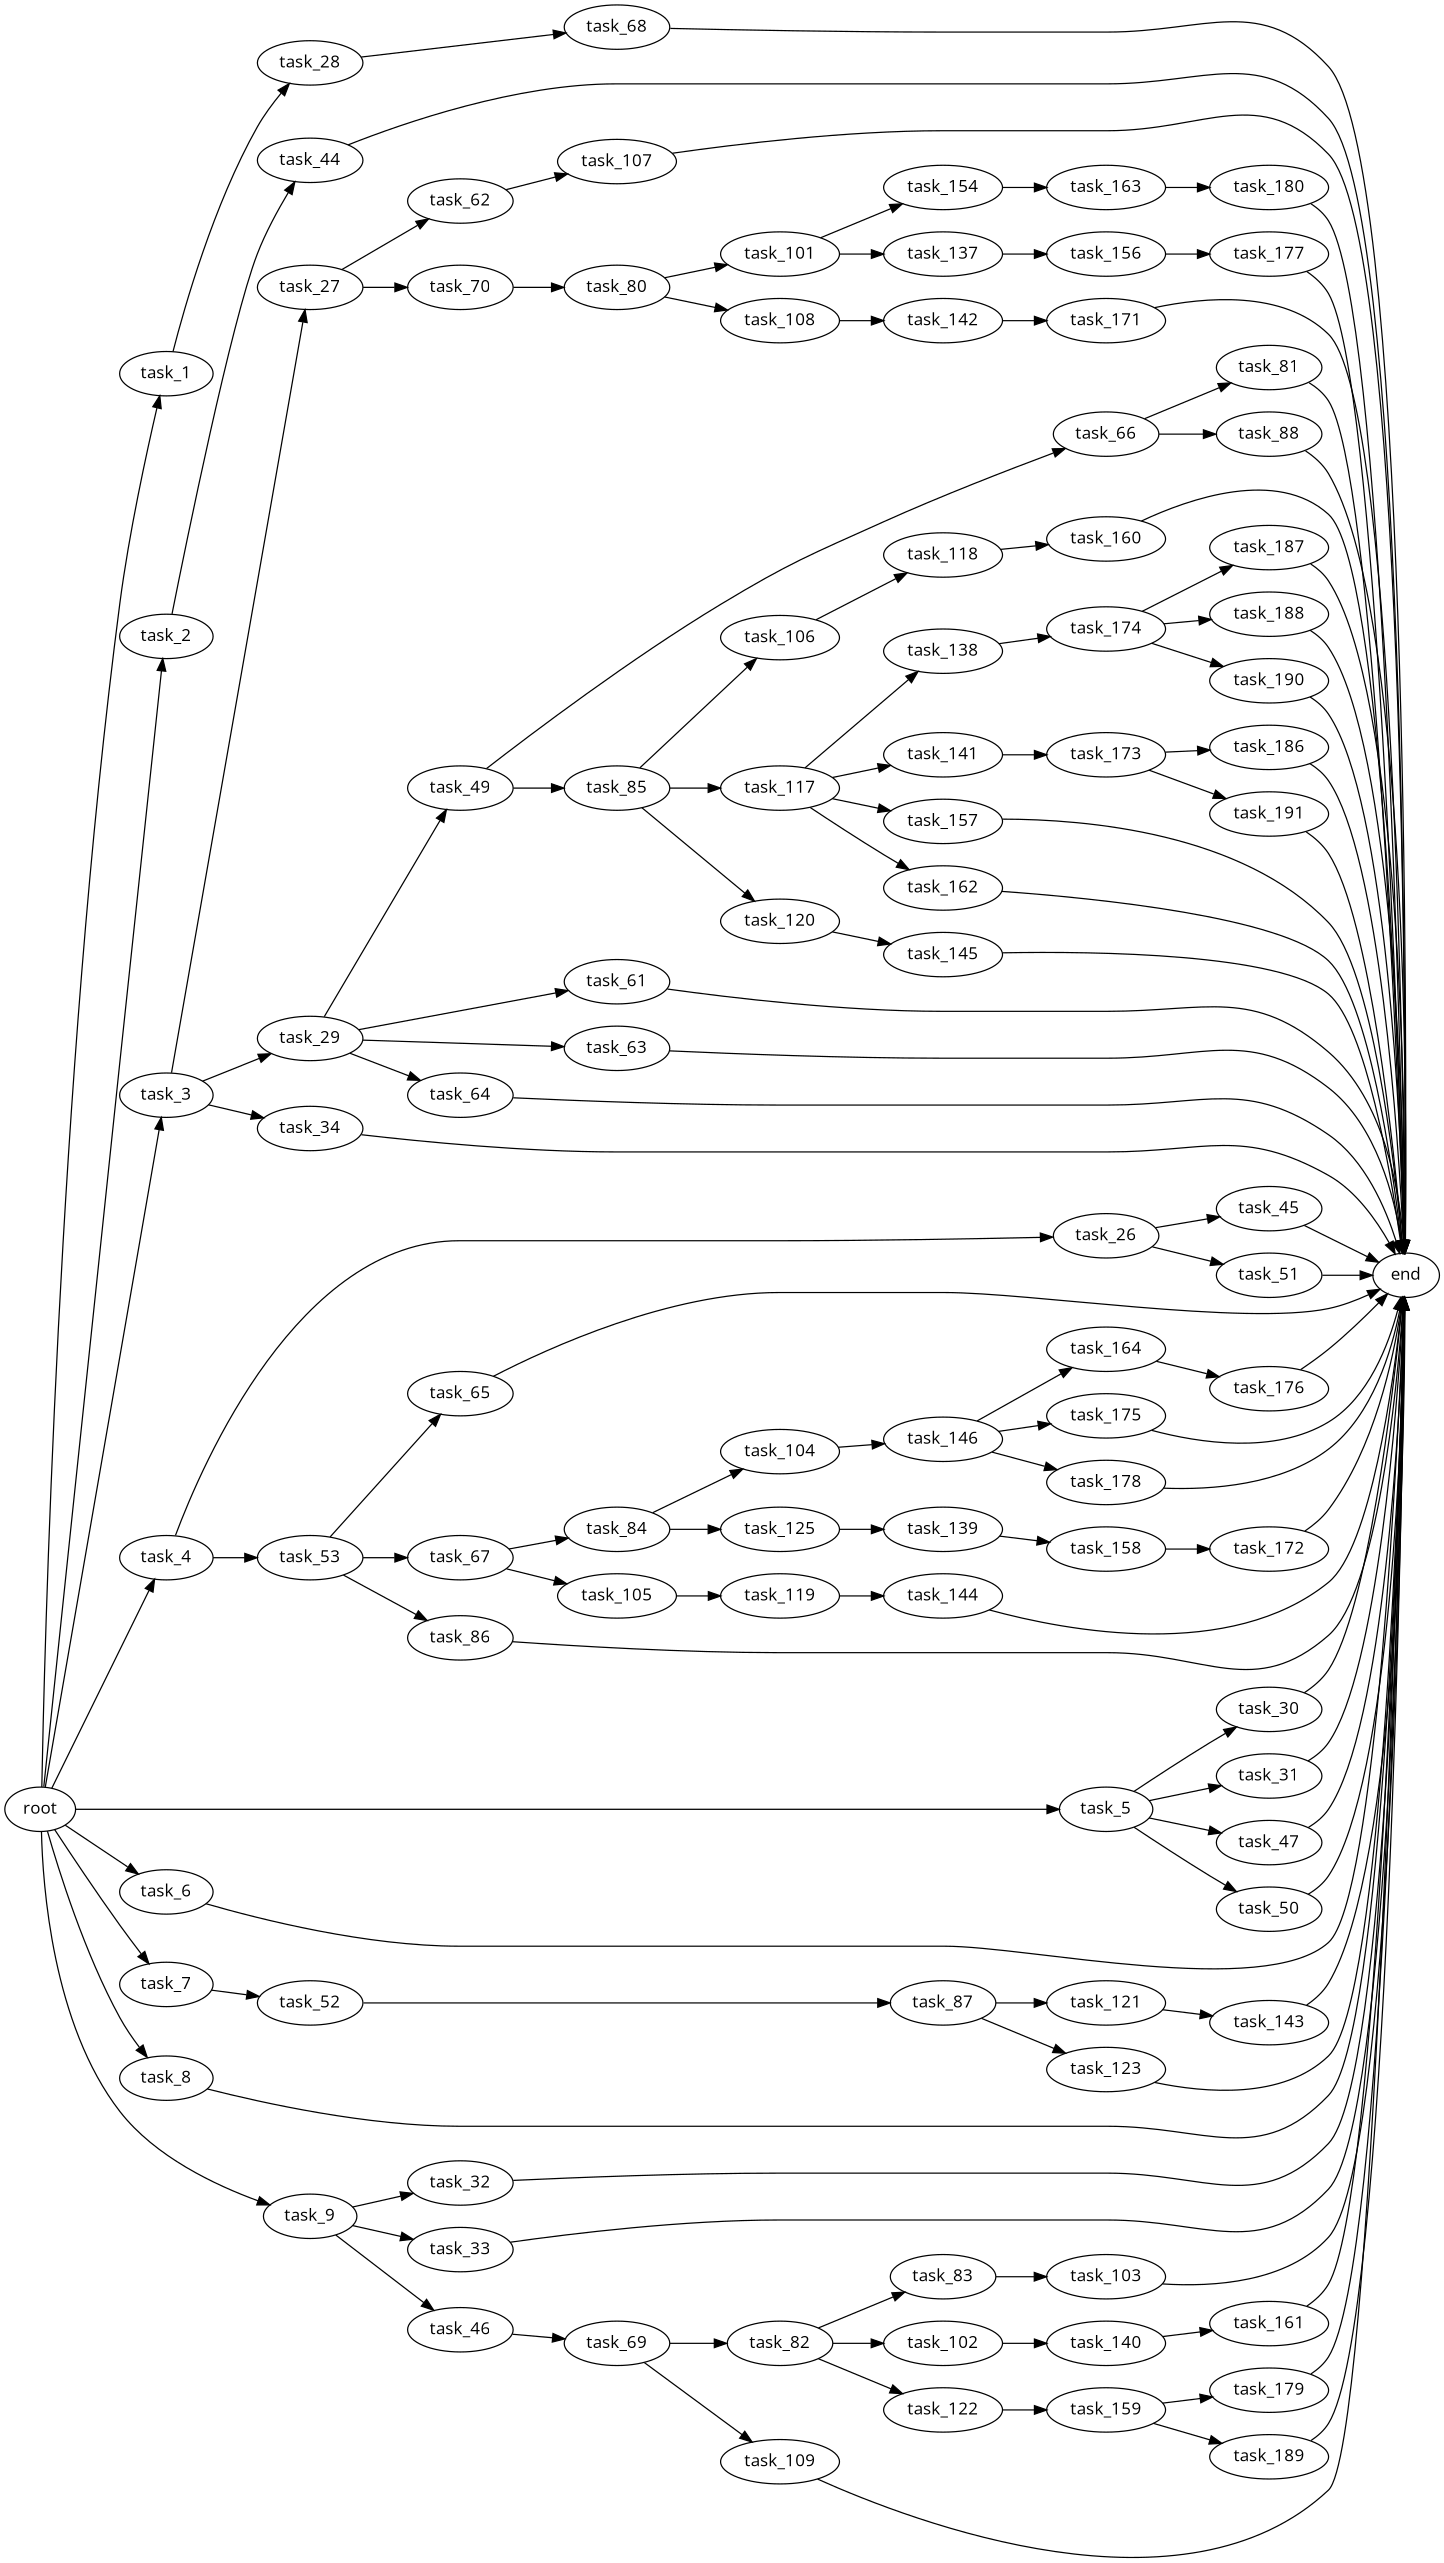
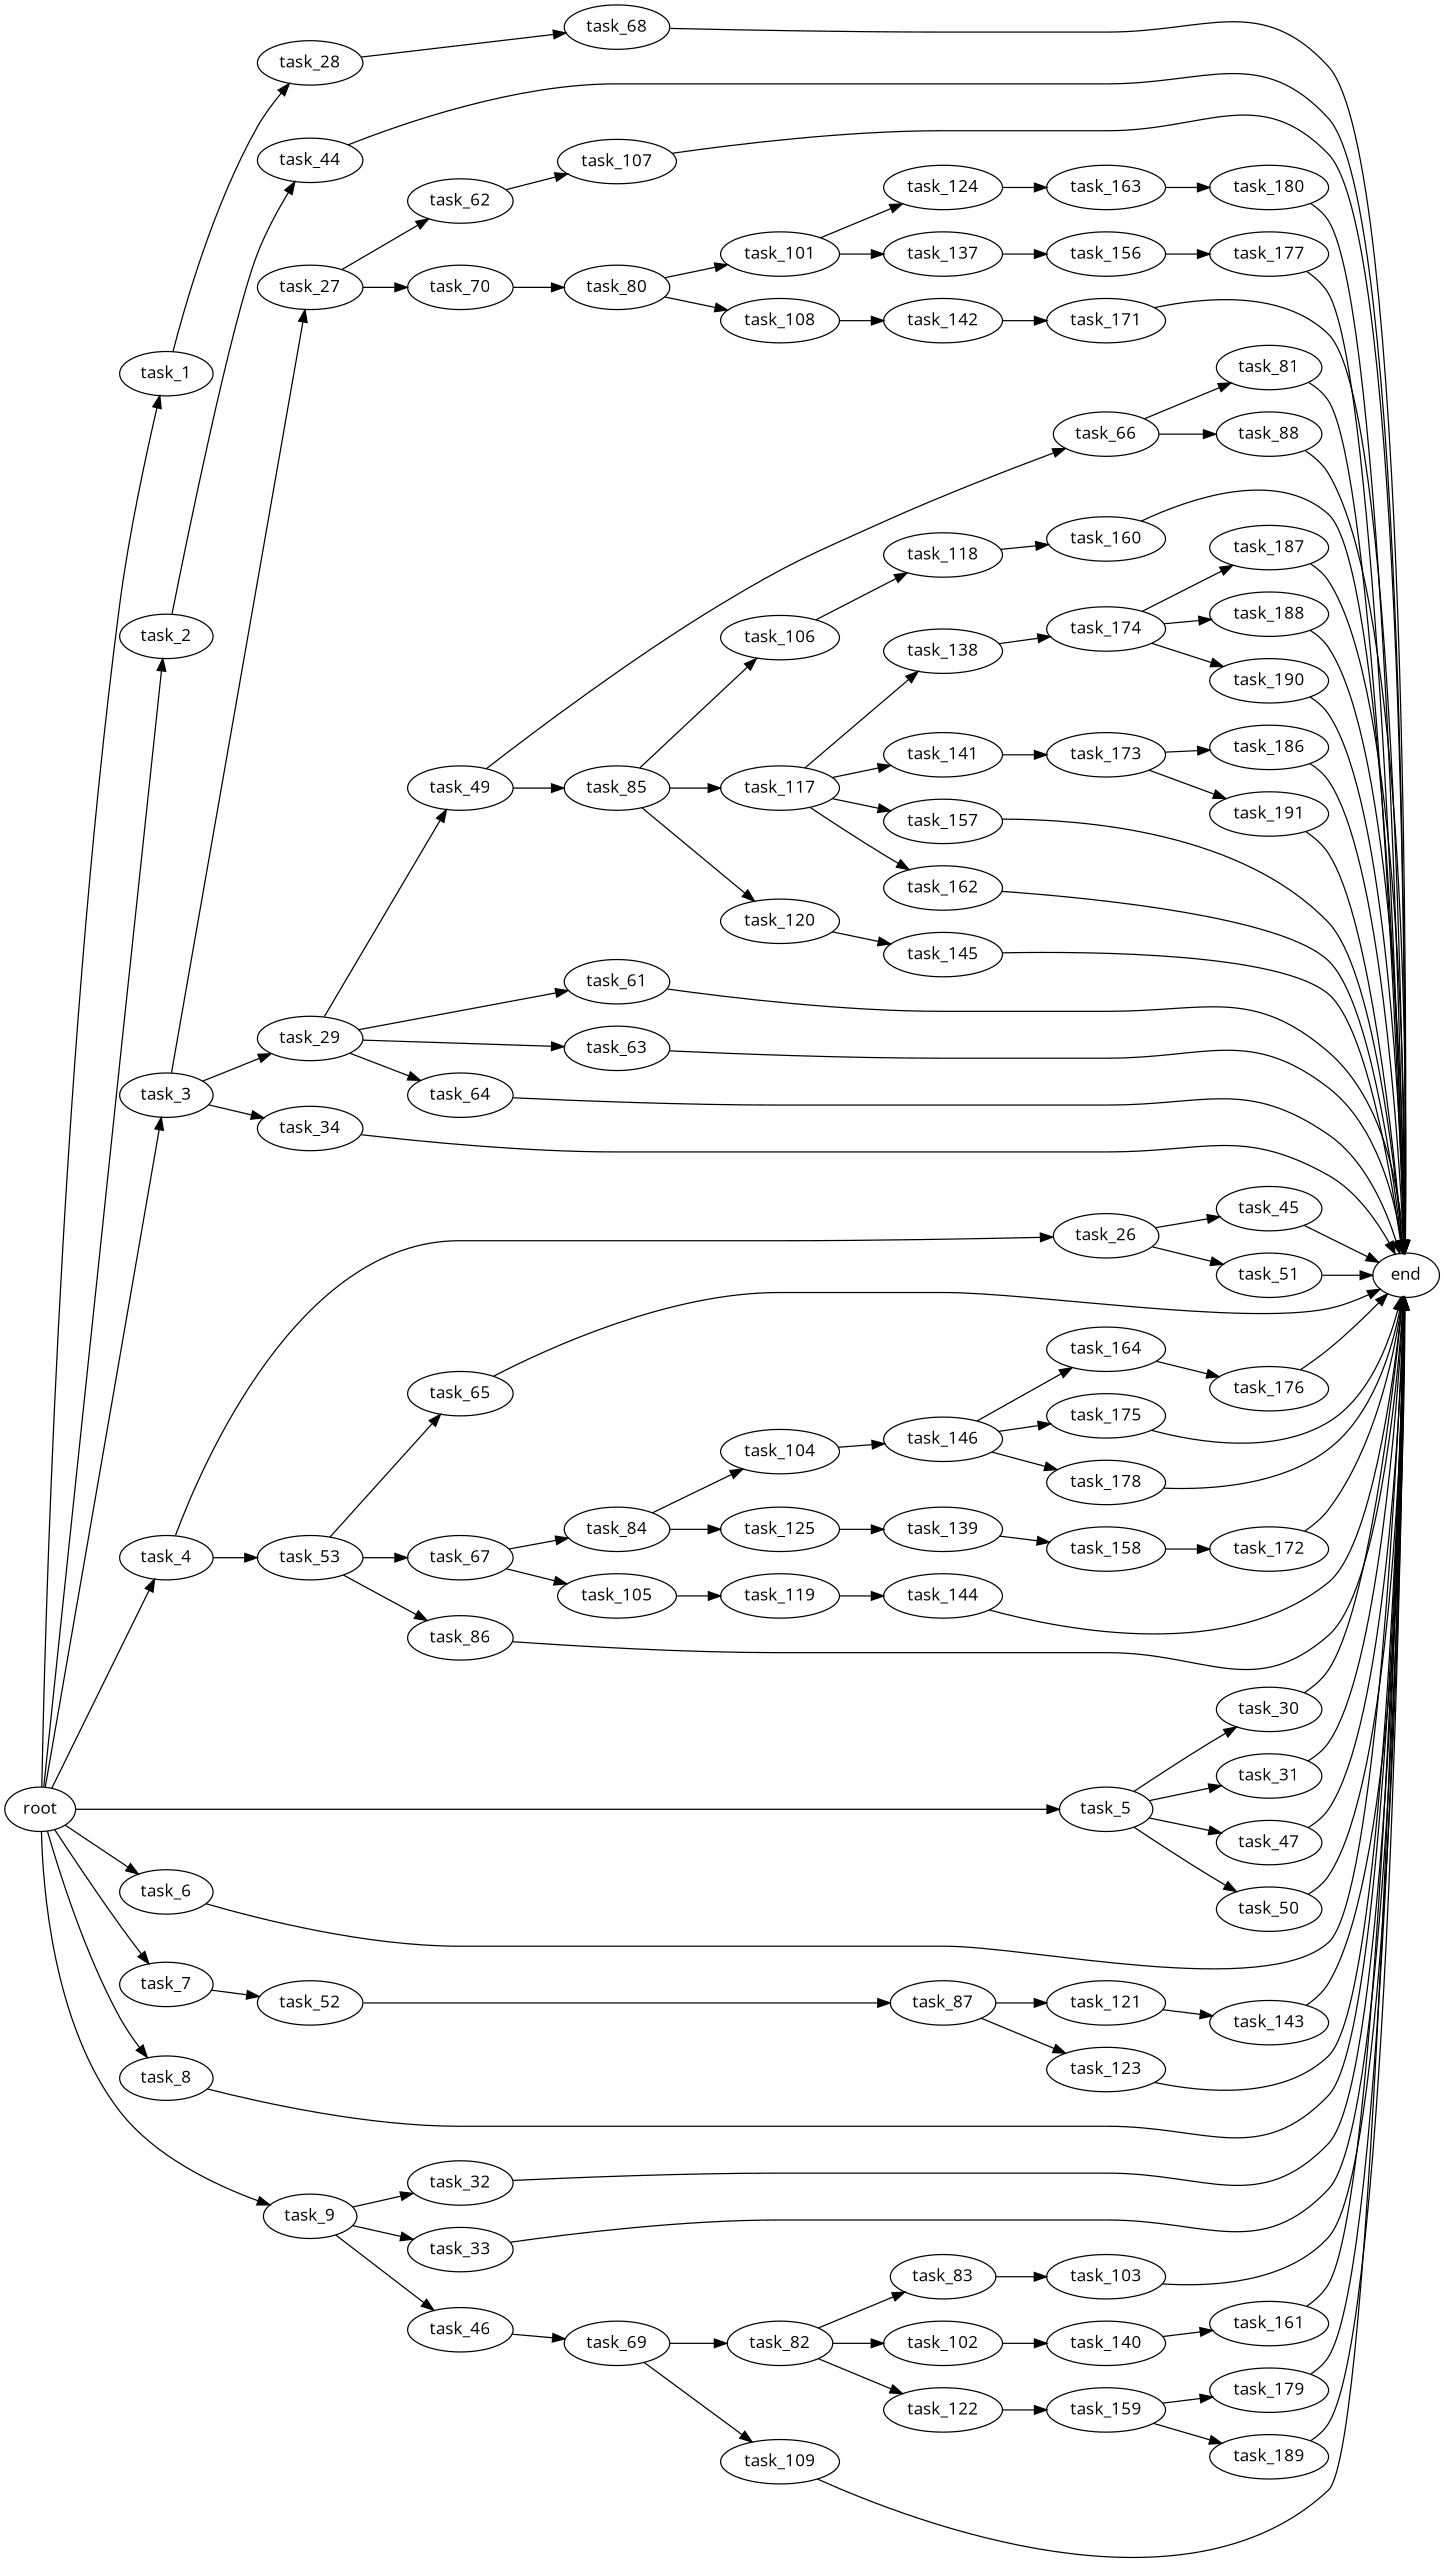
(943, 187) -> (943, 187)
